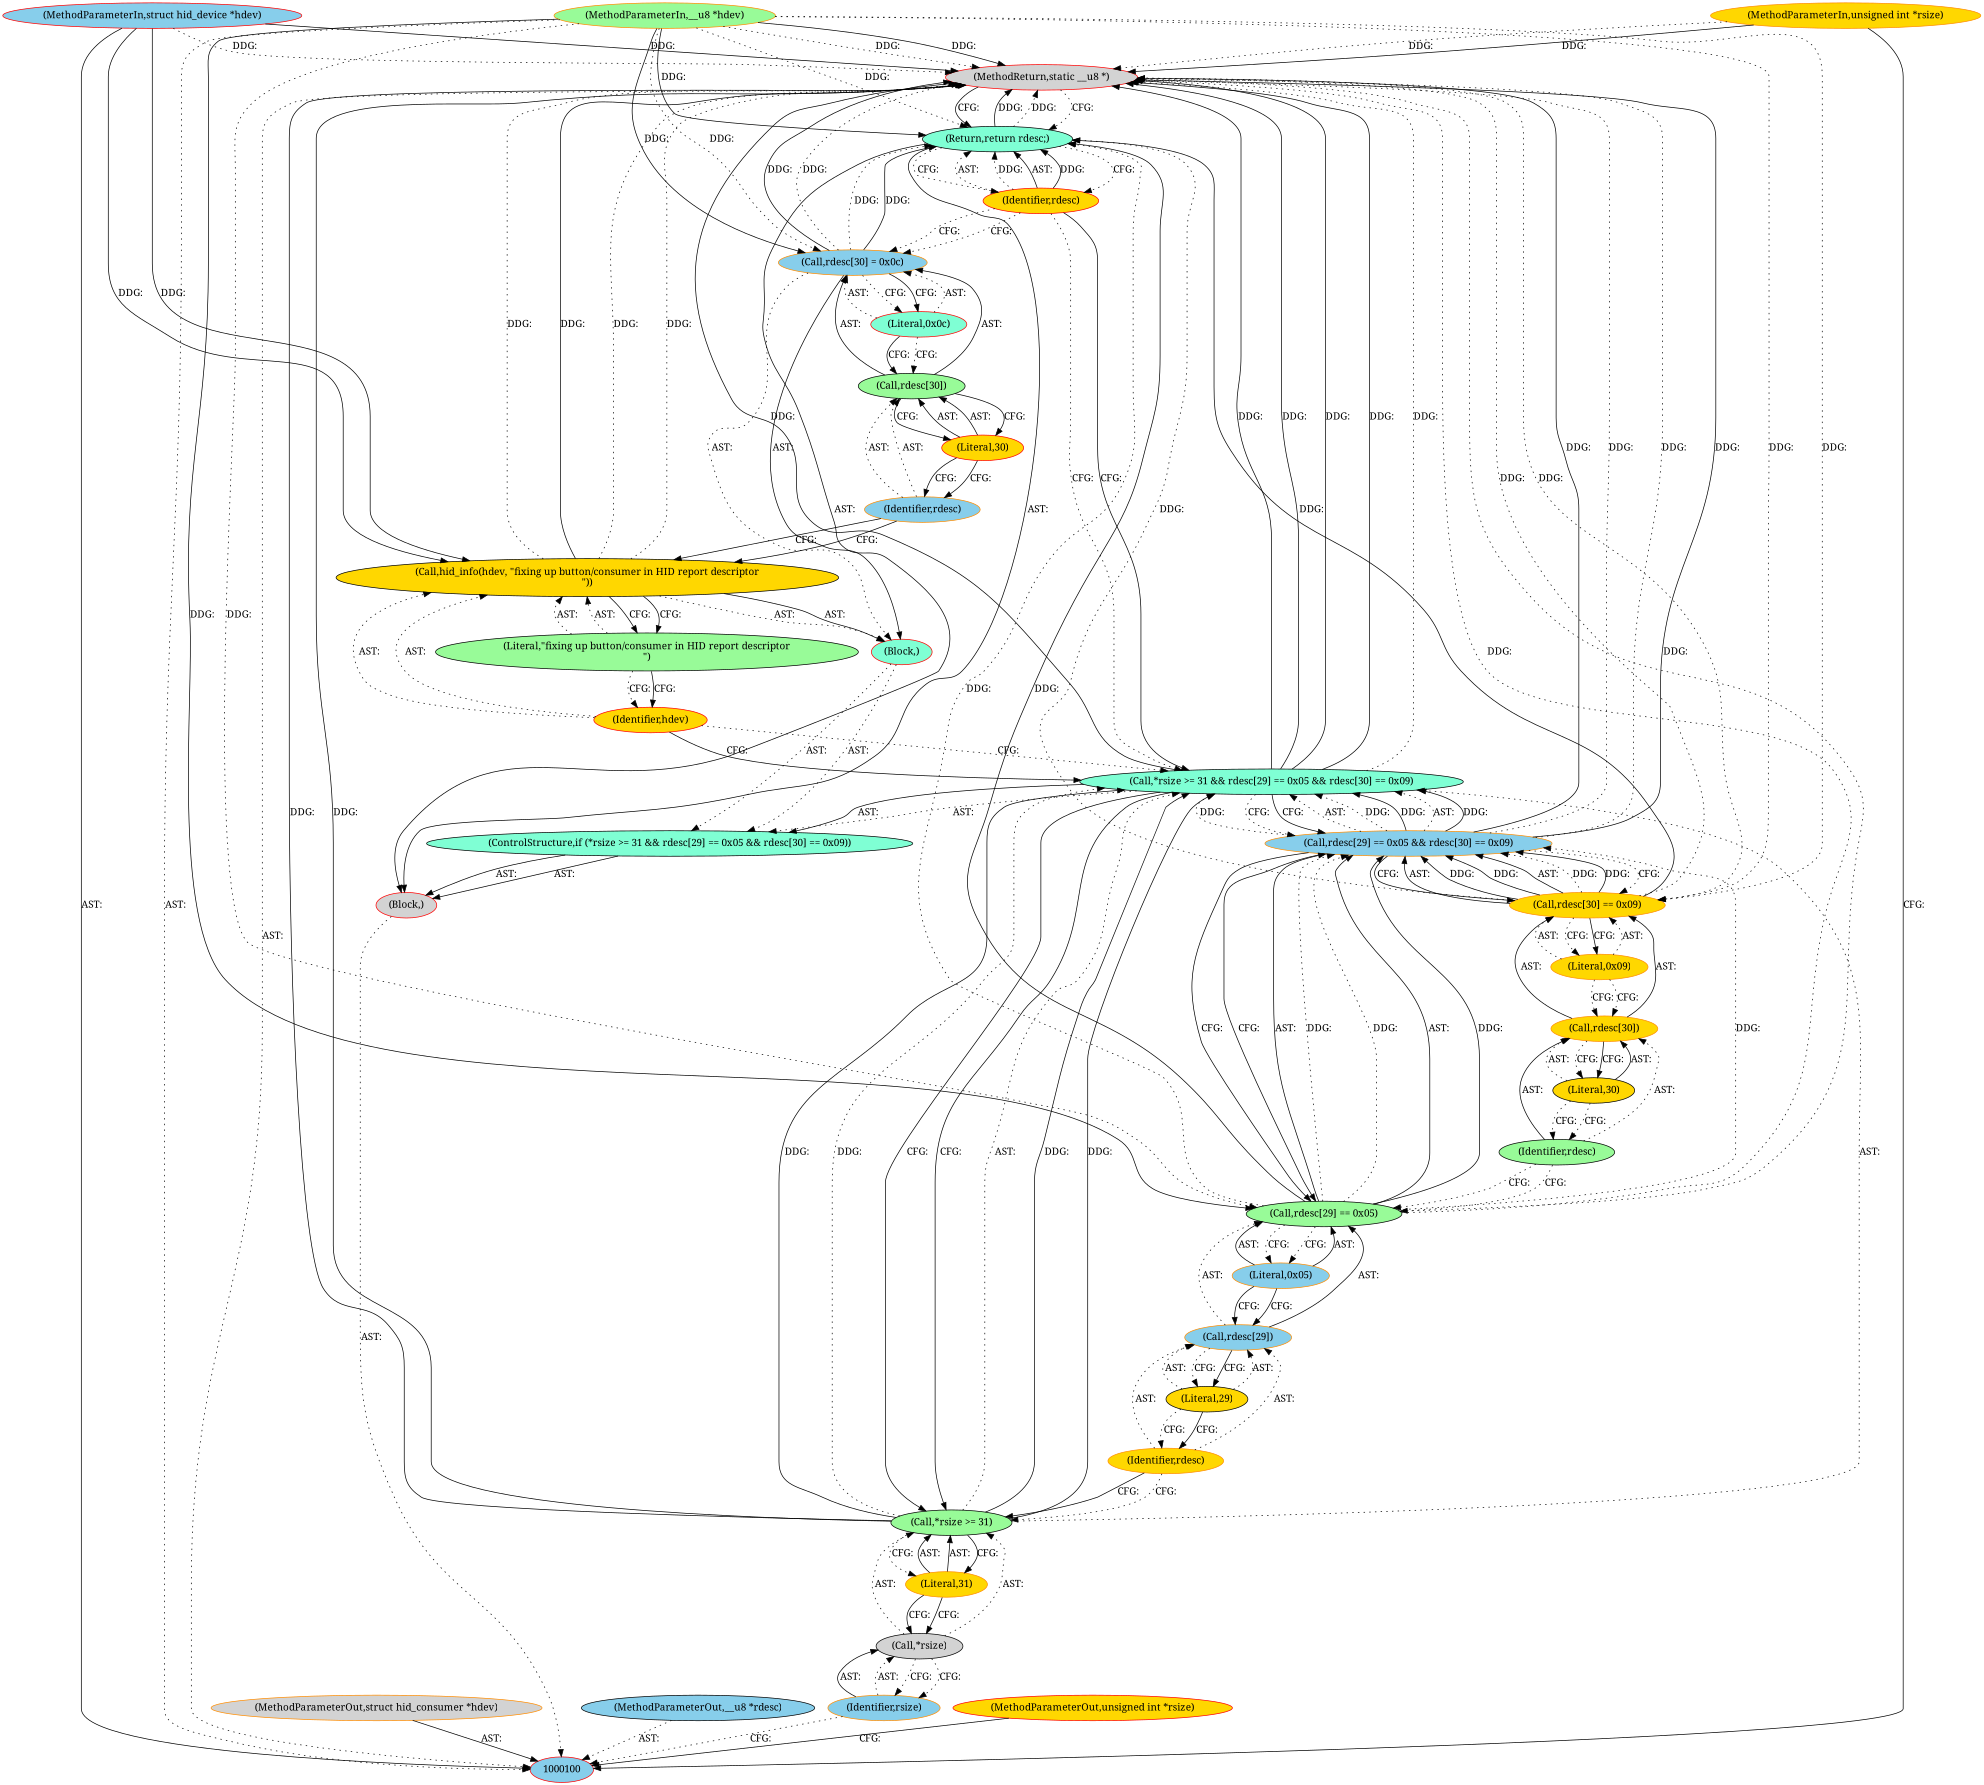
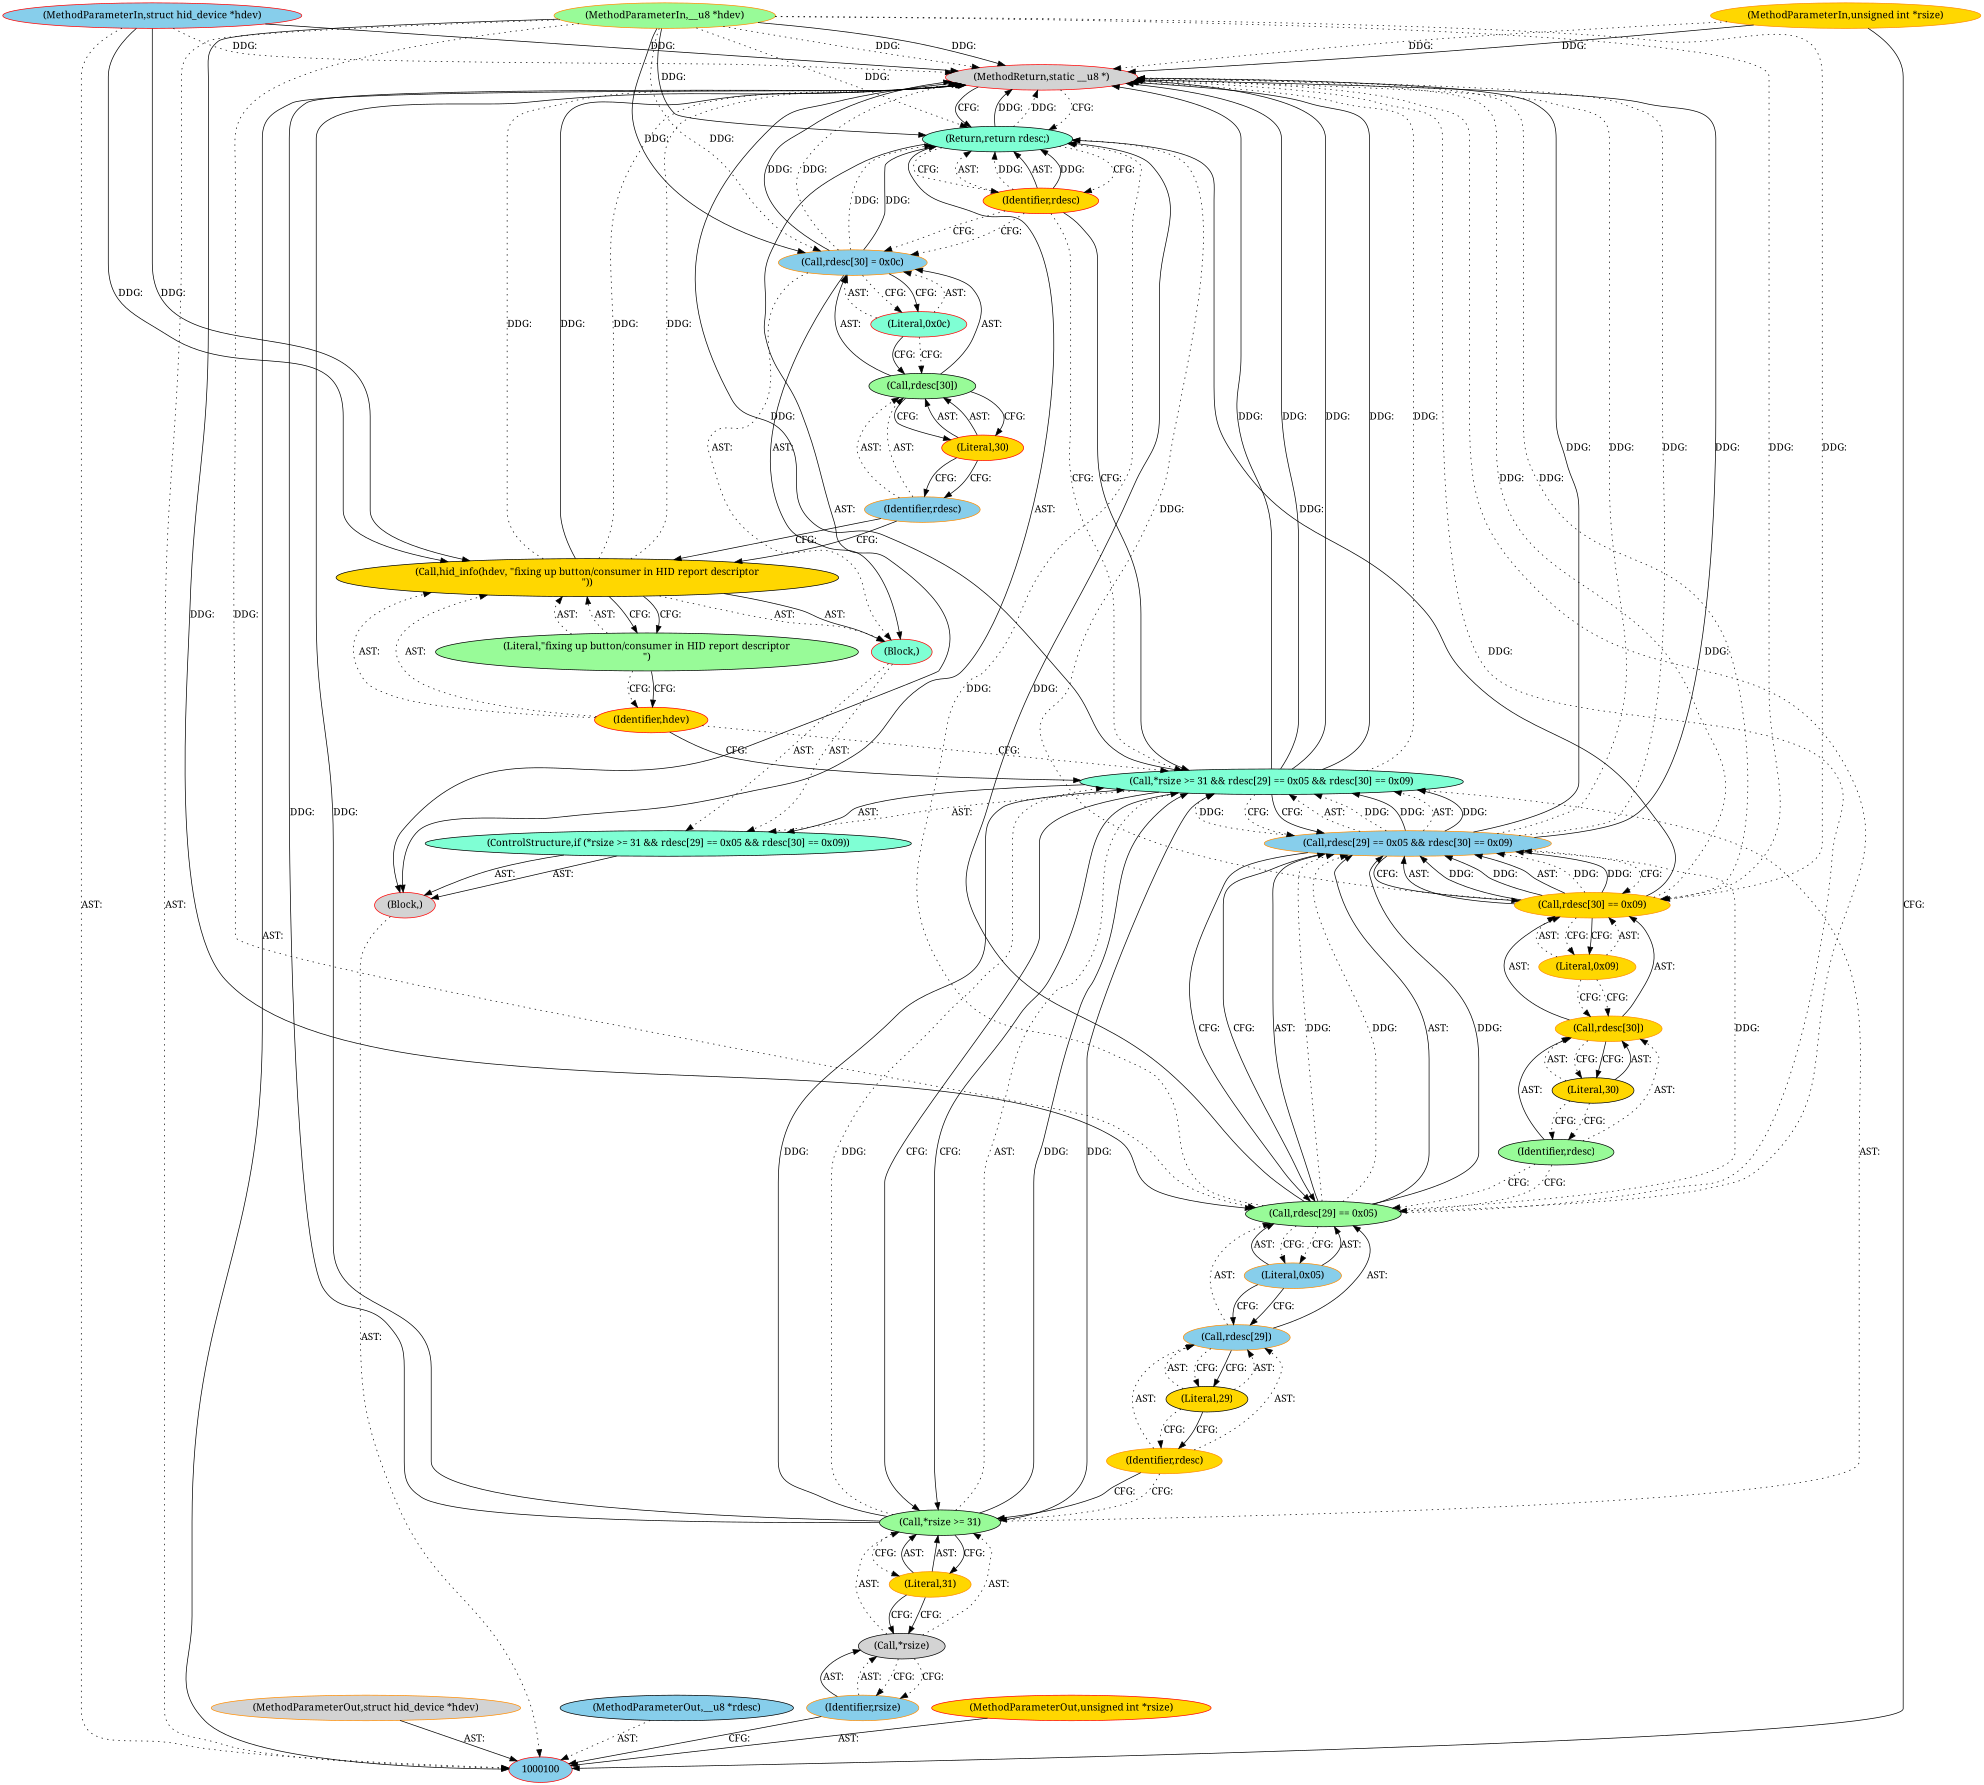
(262, 735) -> (262, 726)
(81, 1085) -> (81, 1079)
(377, 1708) -> (366, 1708)
(871, 1739) -> (850, 1739)
(720, 1740) -> (699, 1740)
